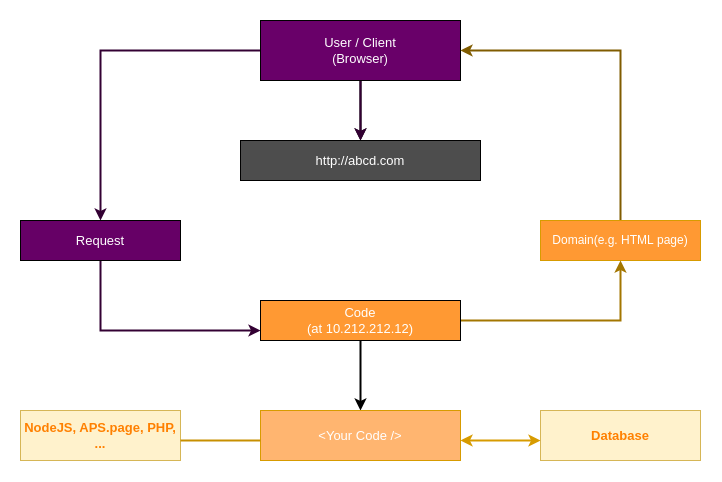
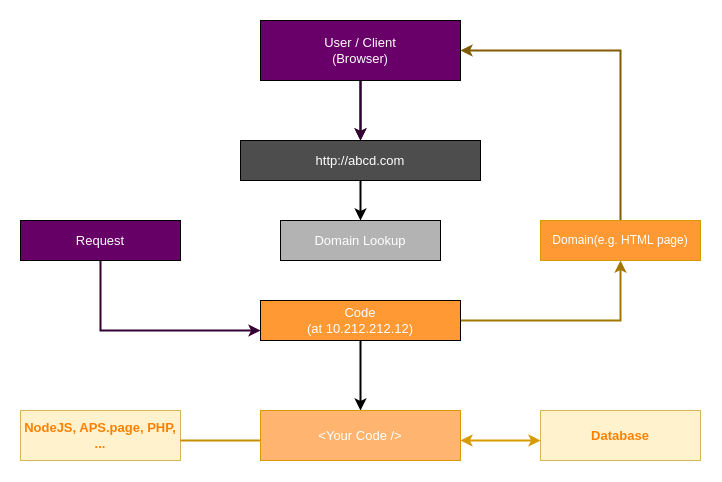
(101, 51) -> none
none -> (361, 196)
none -> (361, 241)
